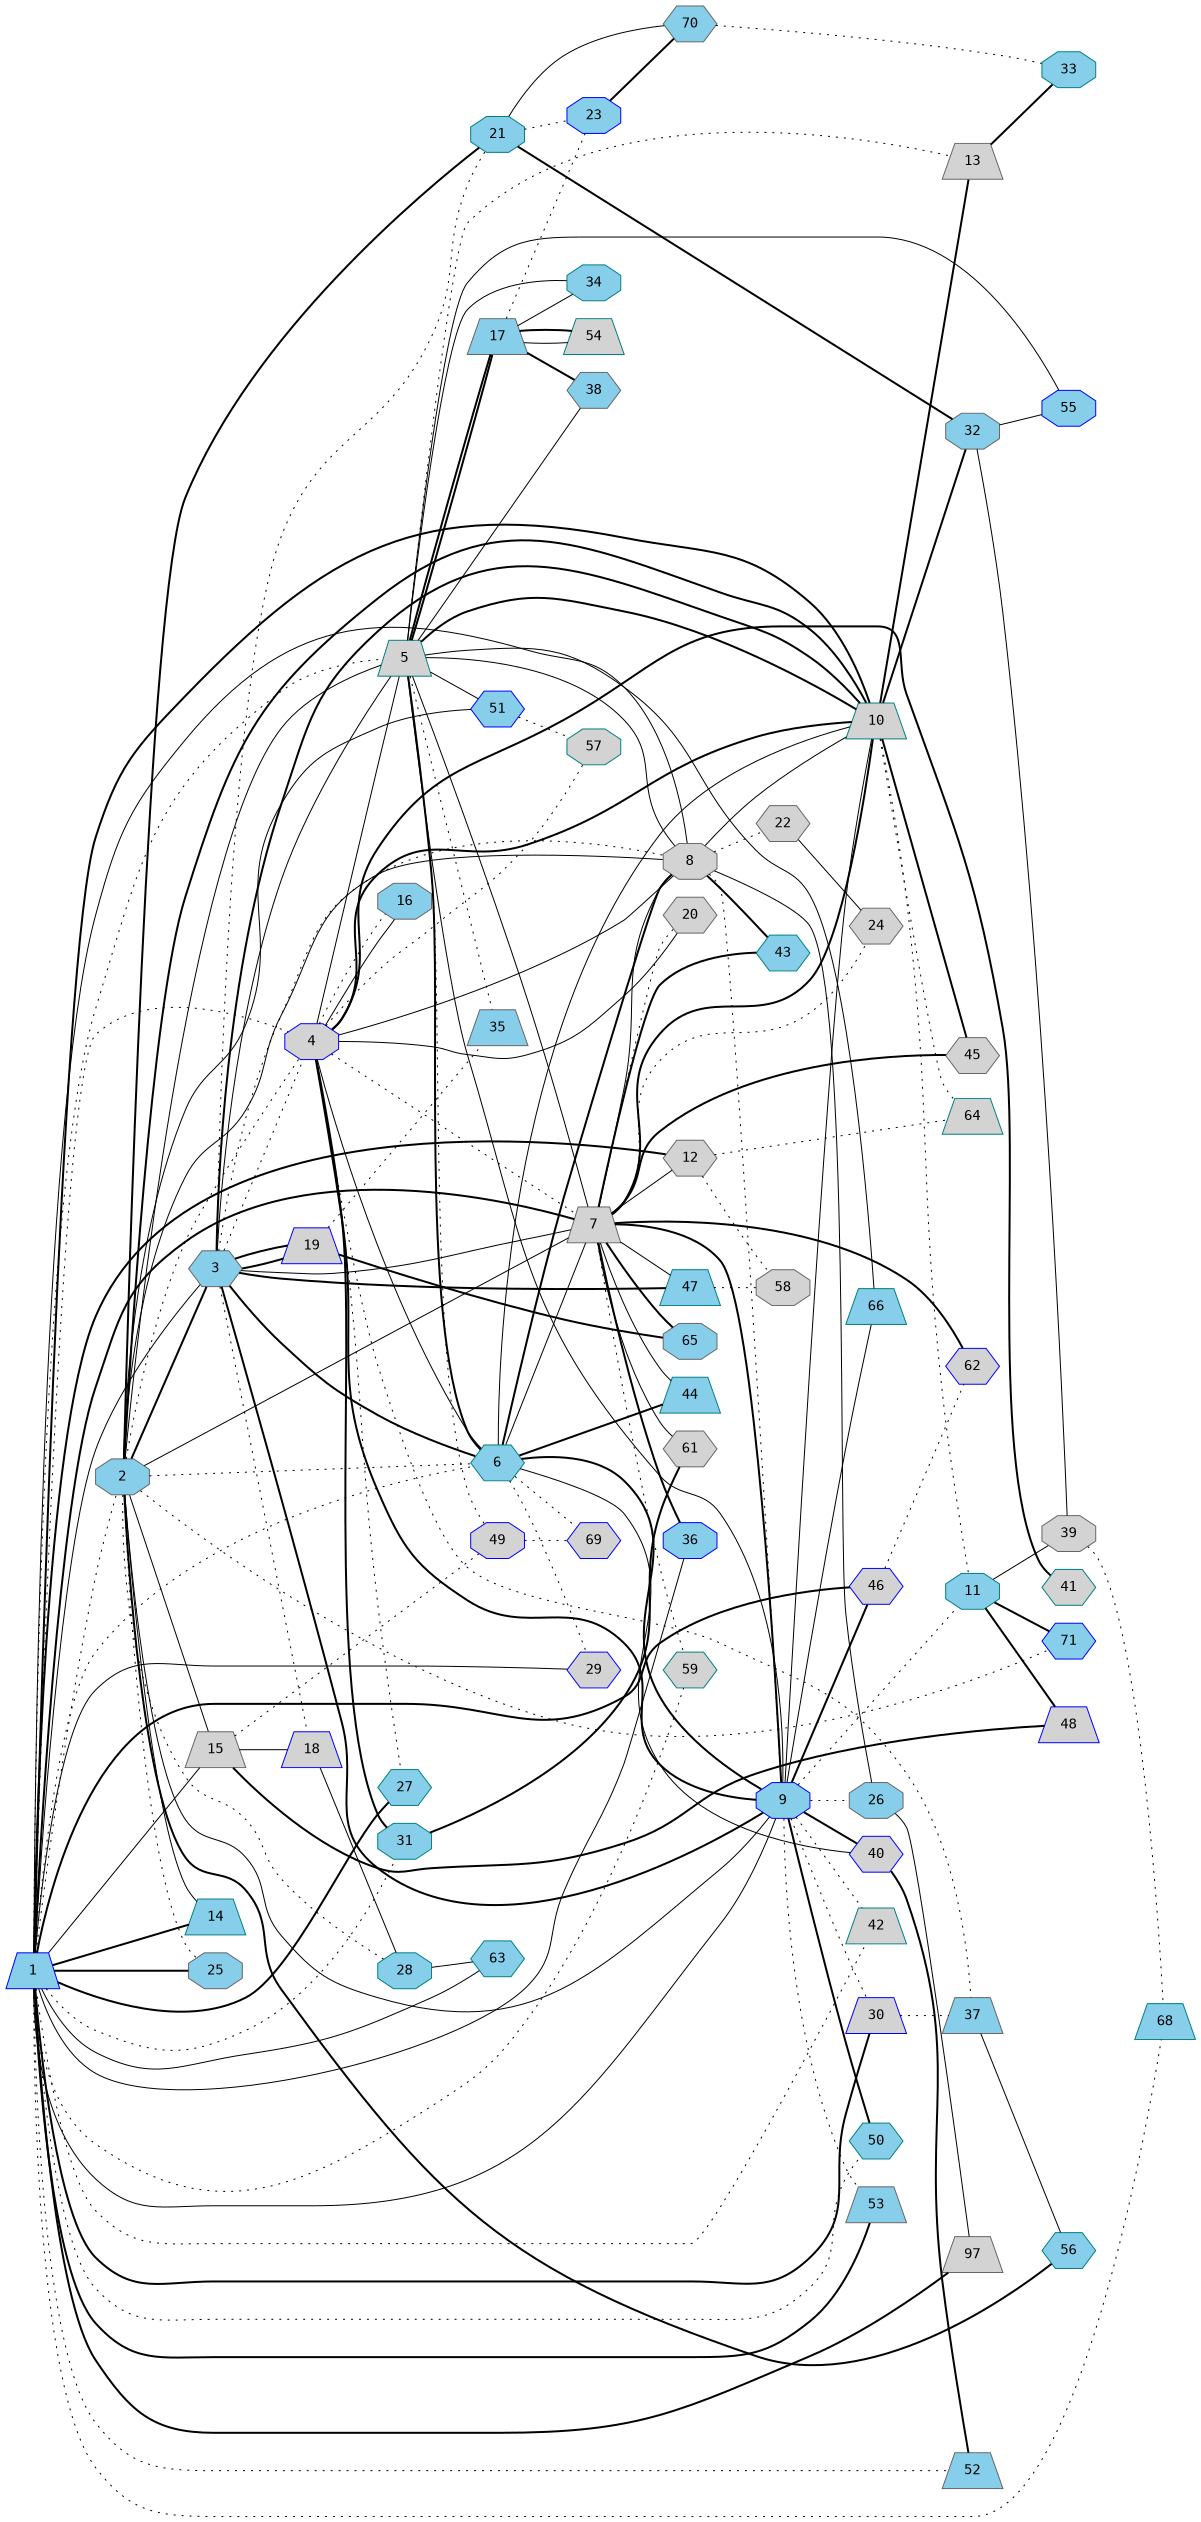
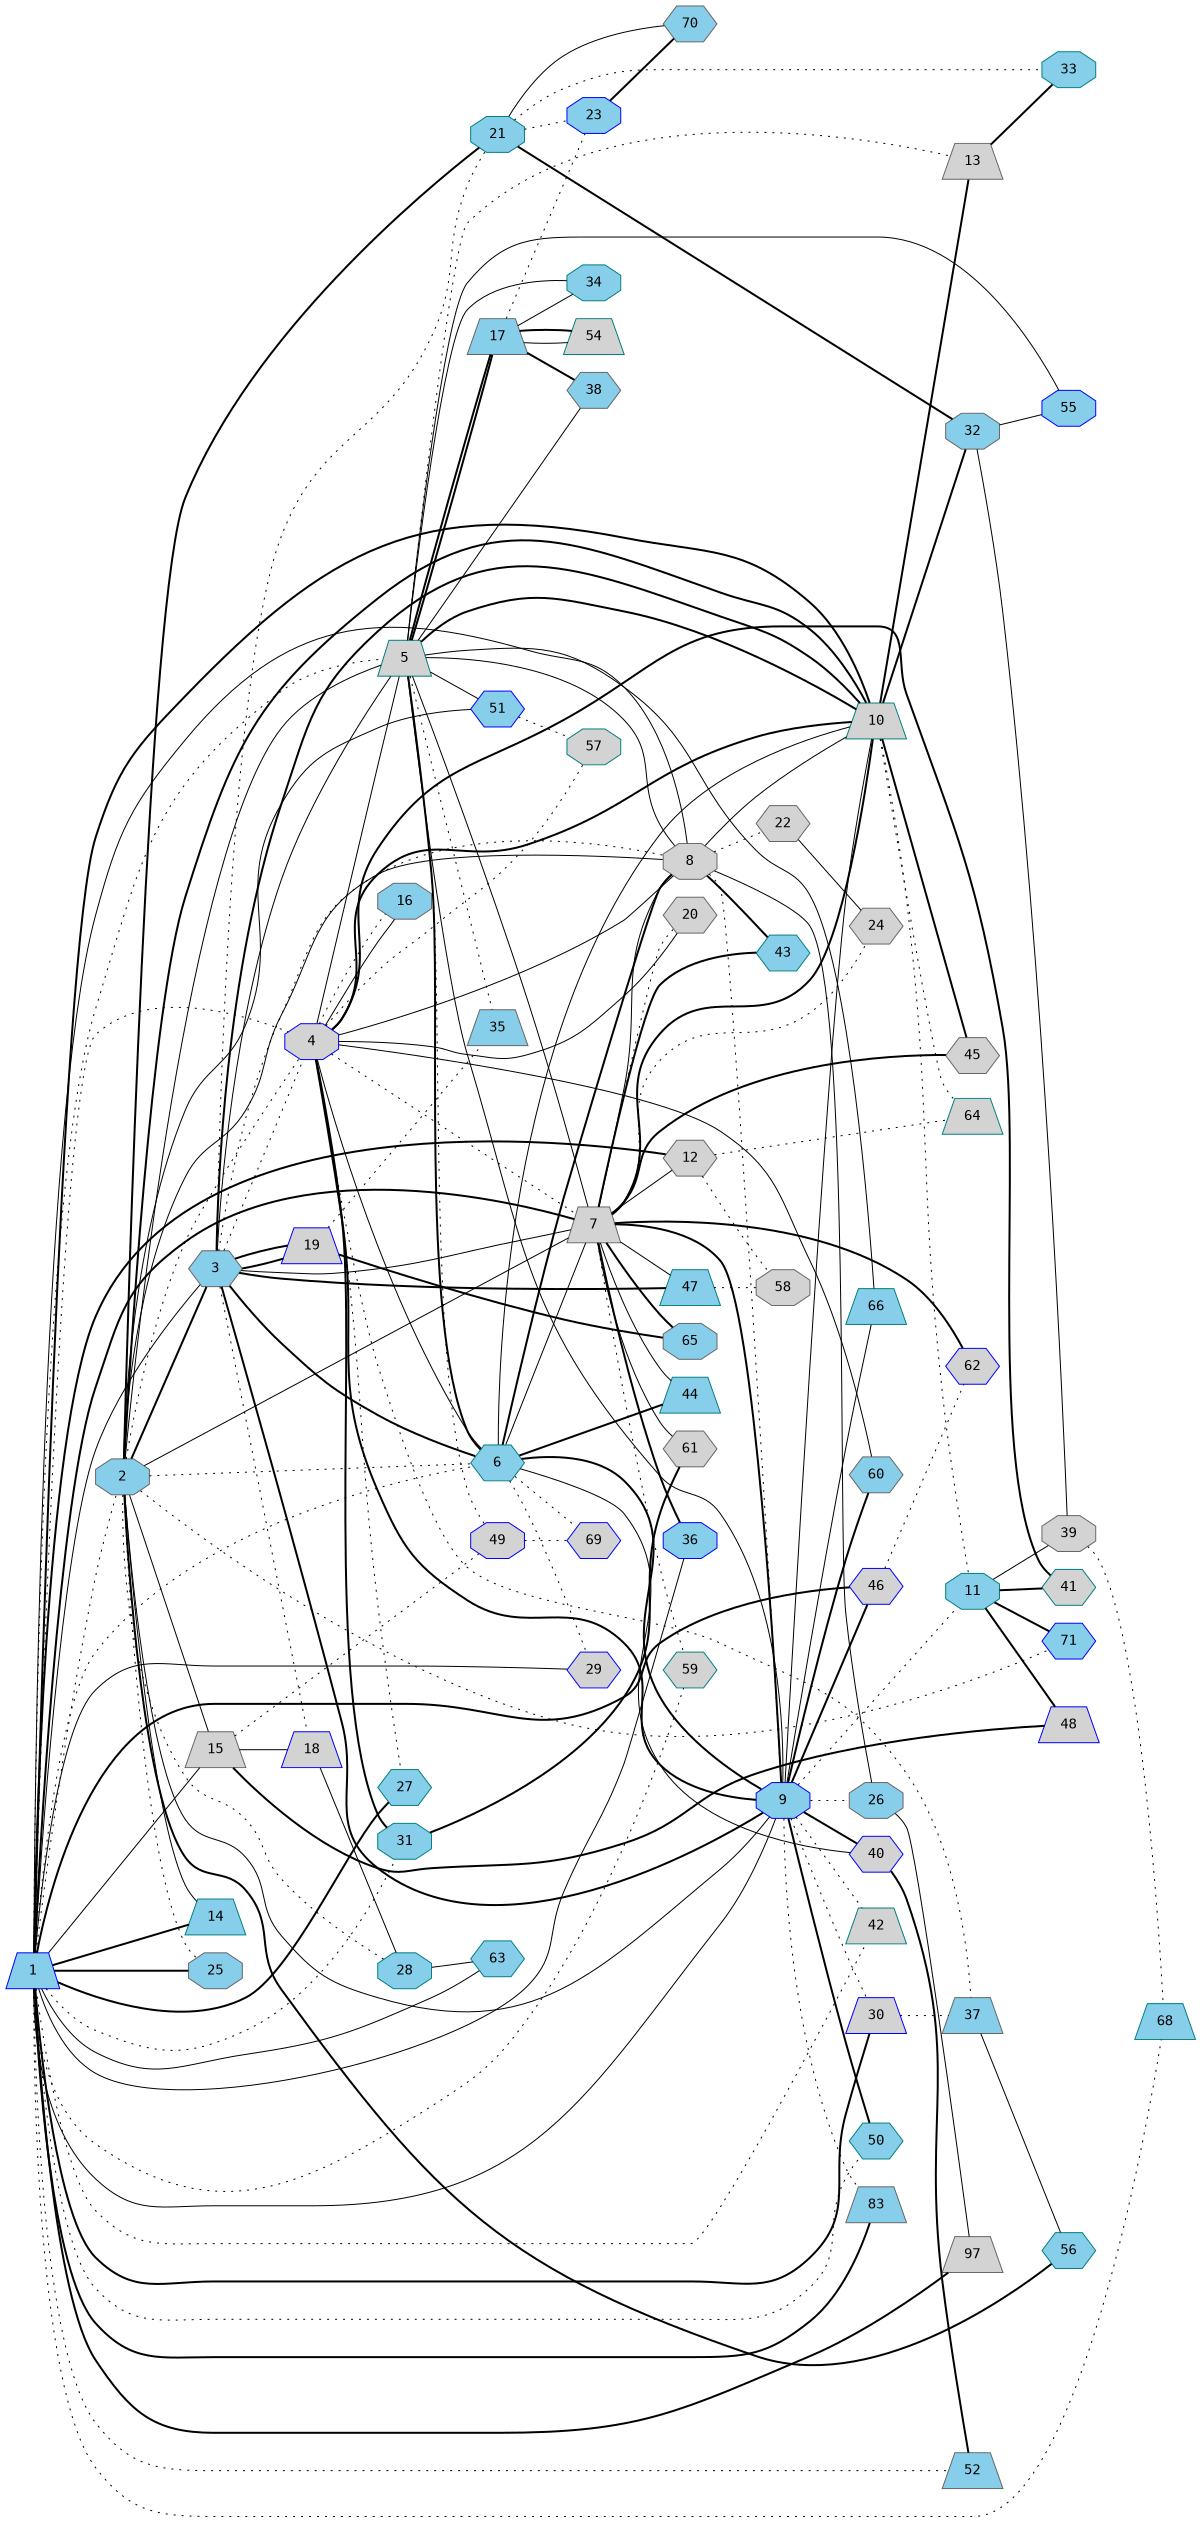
(879, 40) -> (772, 70)
none -> (876, 1475)
none -> (1021, 1589)
(876, 2205) -> (876, 2205)
